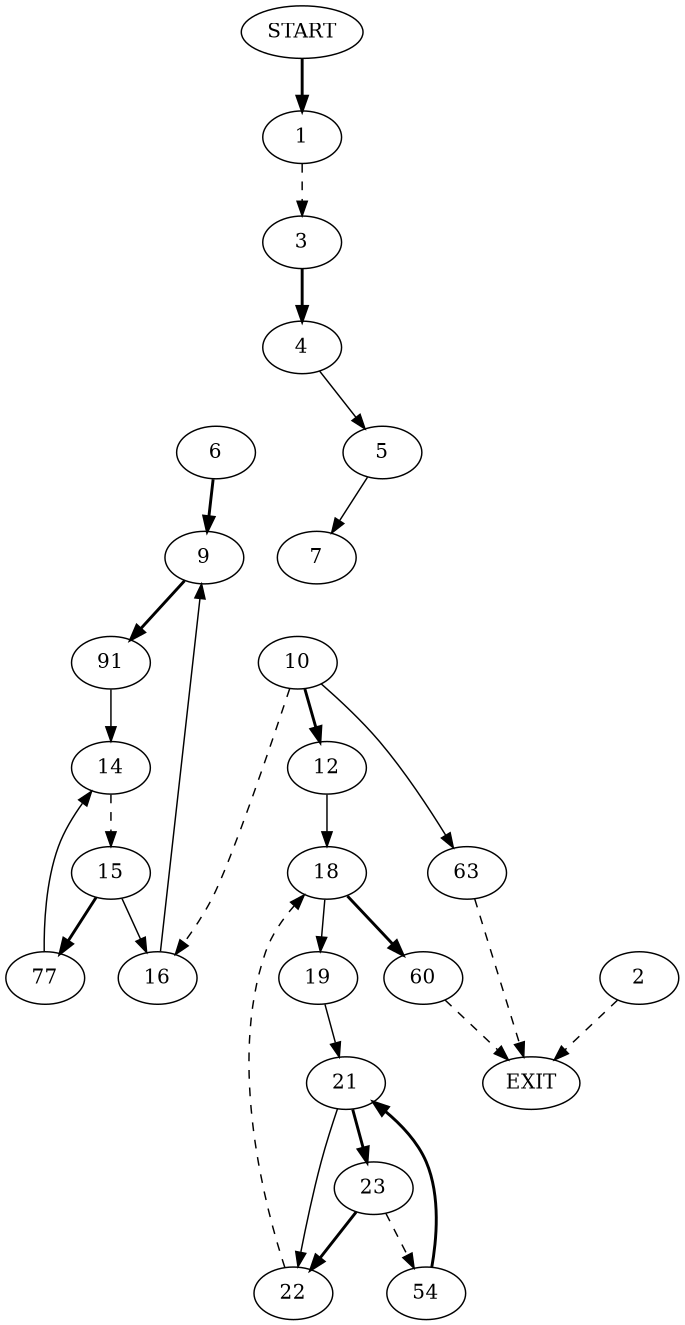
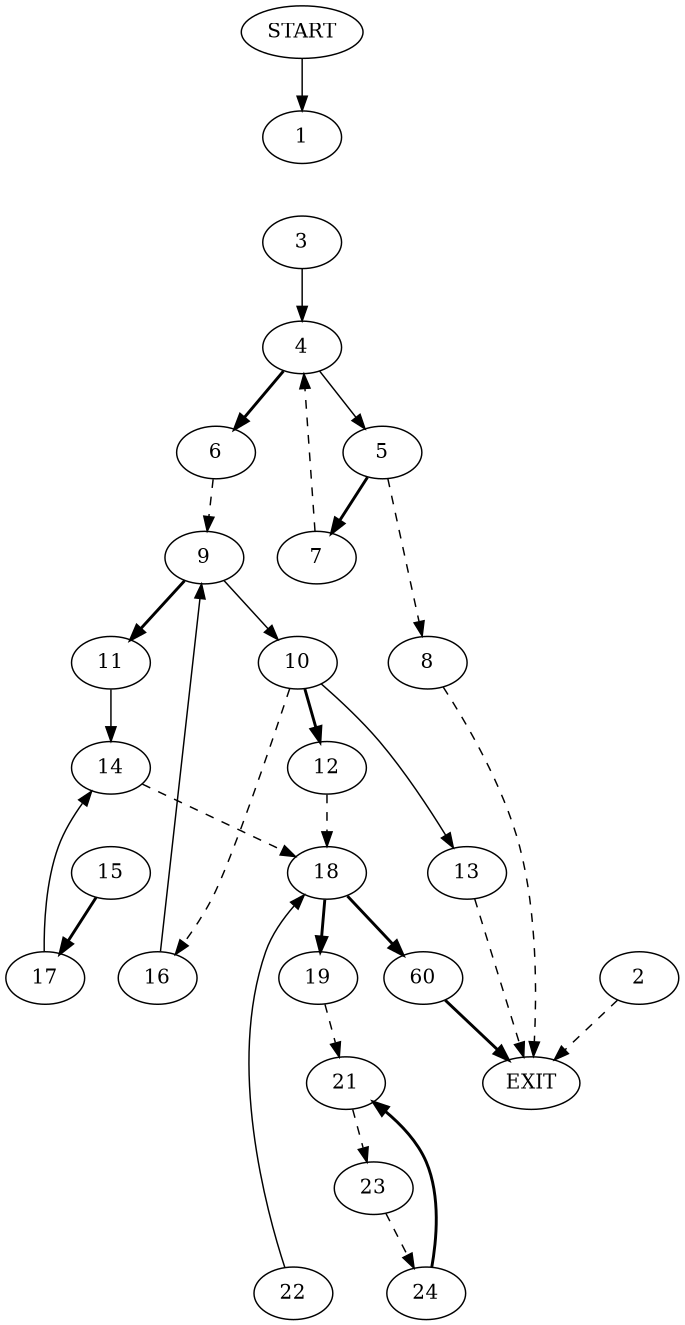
(302, 78) -> (302, 78)
(302, 183) -> none
(302, 288) -> (302, 288)
none -> (264, 394)
none -> (310, 460)
(211, 498) -> (211, 498)
(354, 499) -> (354, 499)
none -> (246, 605)
(111, 663) -> (111, 663)
none -> (428, 663)
(111, 813) -> (212, 817)
(327, 813) -> (327, 813)
(467, 873) -> (467, 873)
(323, 918) -> (323, 918)
(131, 919) -> none
(45, 978) -> (45, 978)
(330, 1023) -> (330, 1023)
(471, 1025) -> (471, 1025)
(250, 1084) -> (250, 1084)
(358, 1129) -> (358, 1129)
(317, 1180) -> none
(338, 1235) -> none
(426, 1293) -> (426, 1293)
